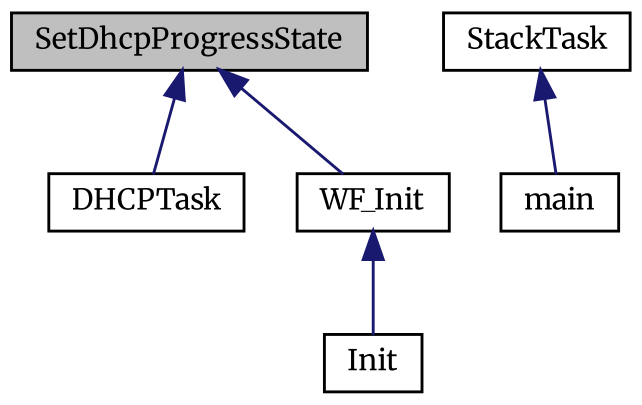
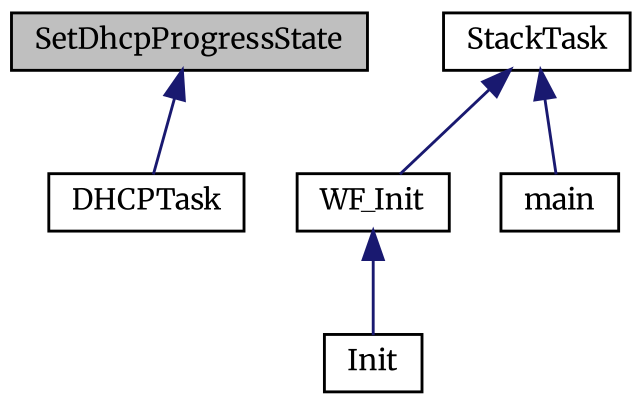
(292, 131) -> (445, 132)
